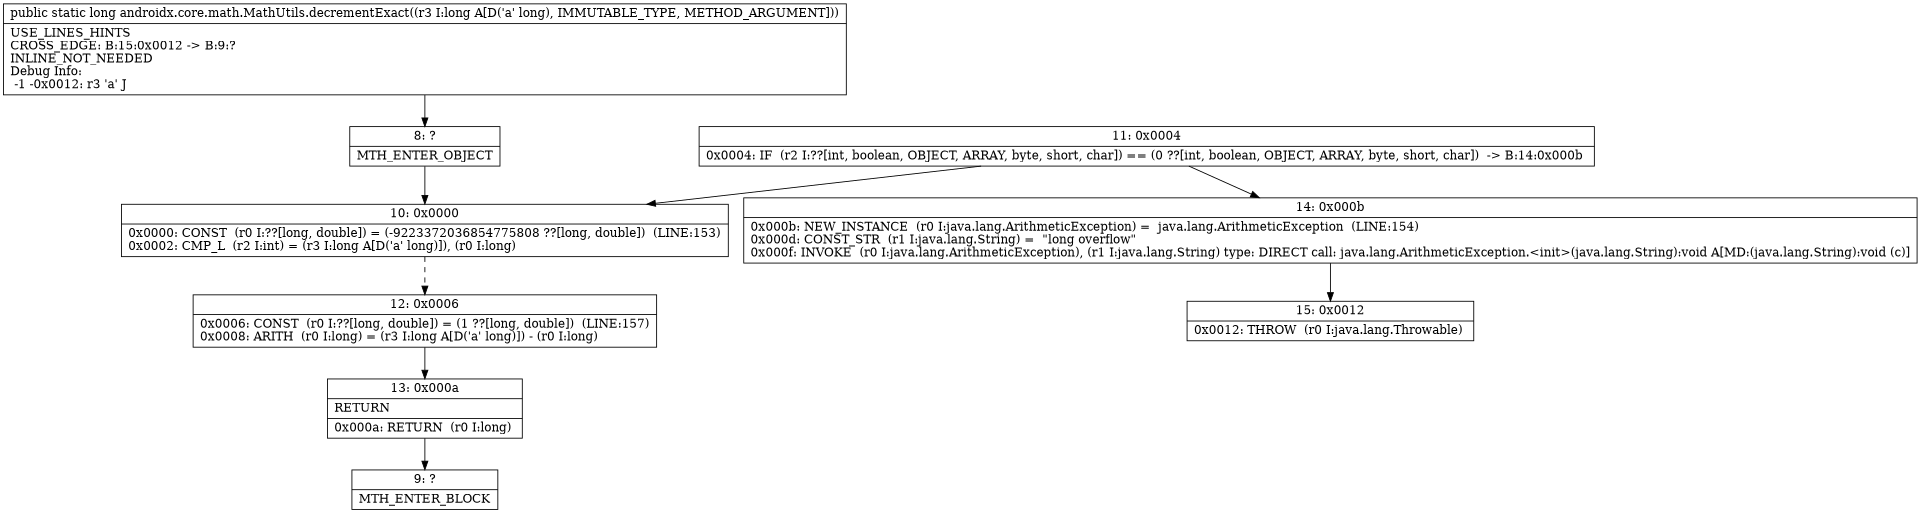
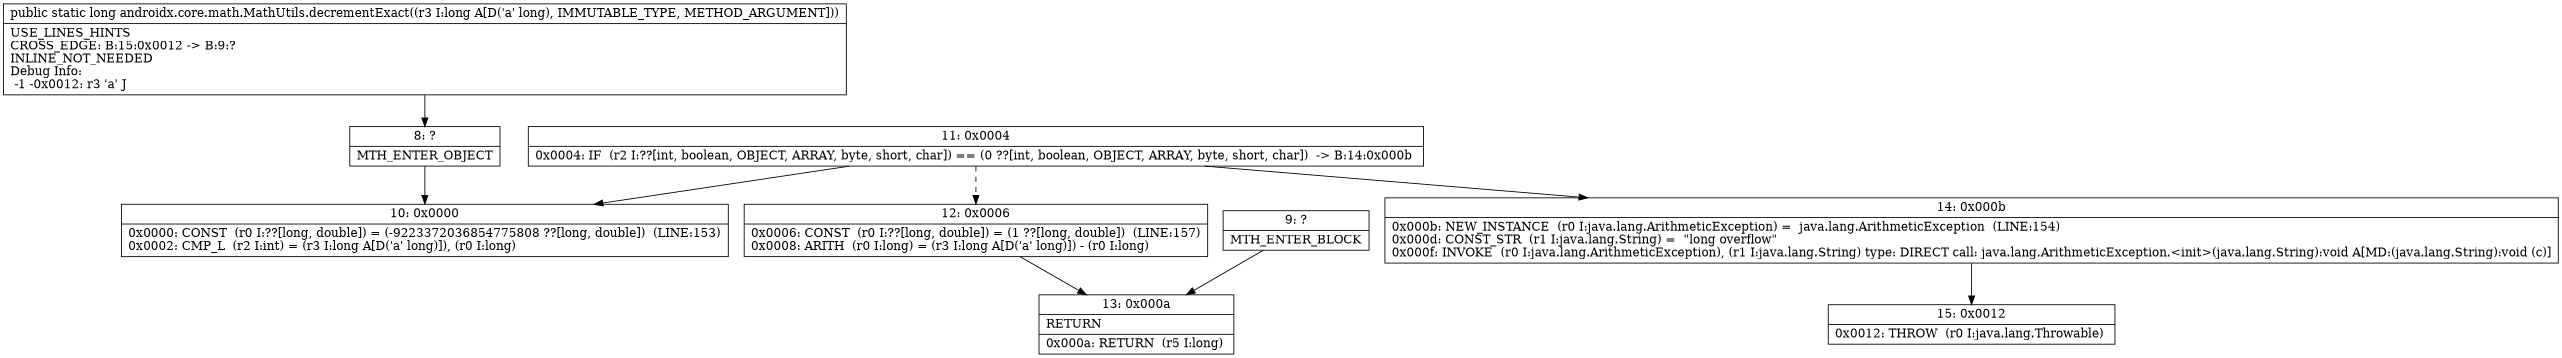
(425, 271) -> (976, 181)
(425, 428) -> (1136, 344)
(425, 450) -> (1229, 270)
